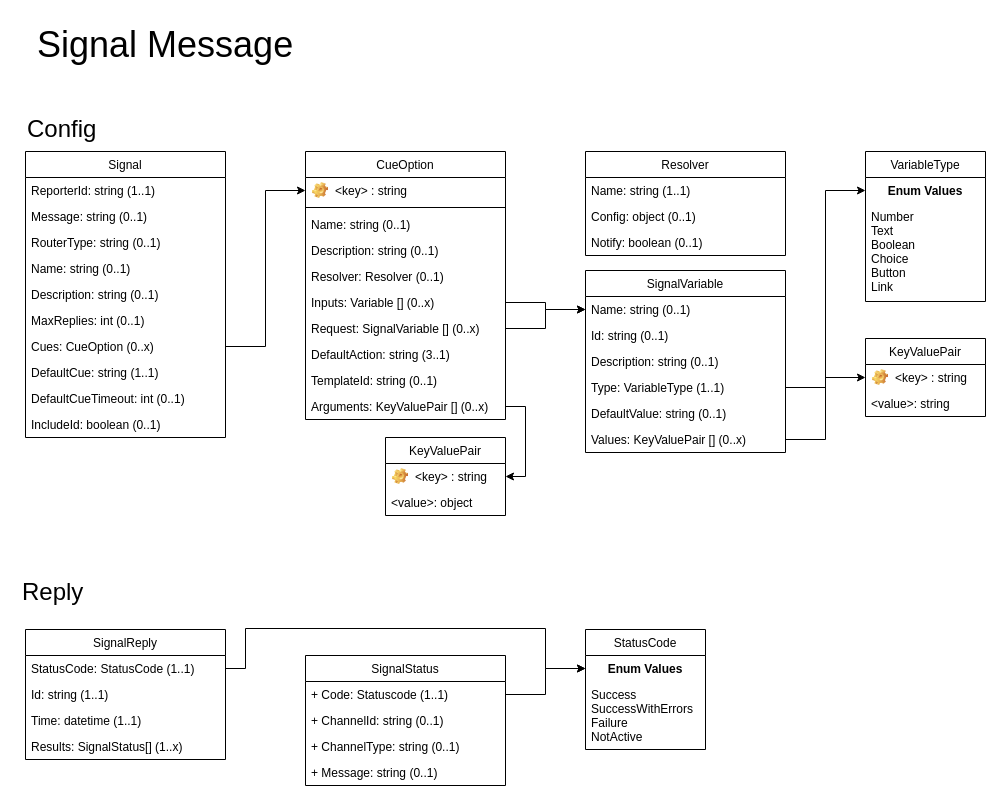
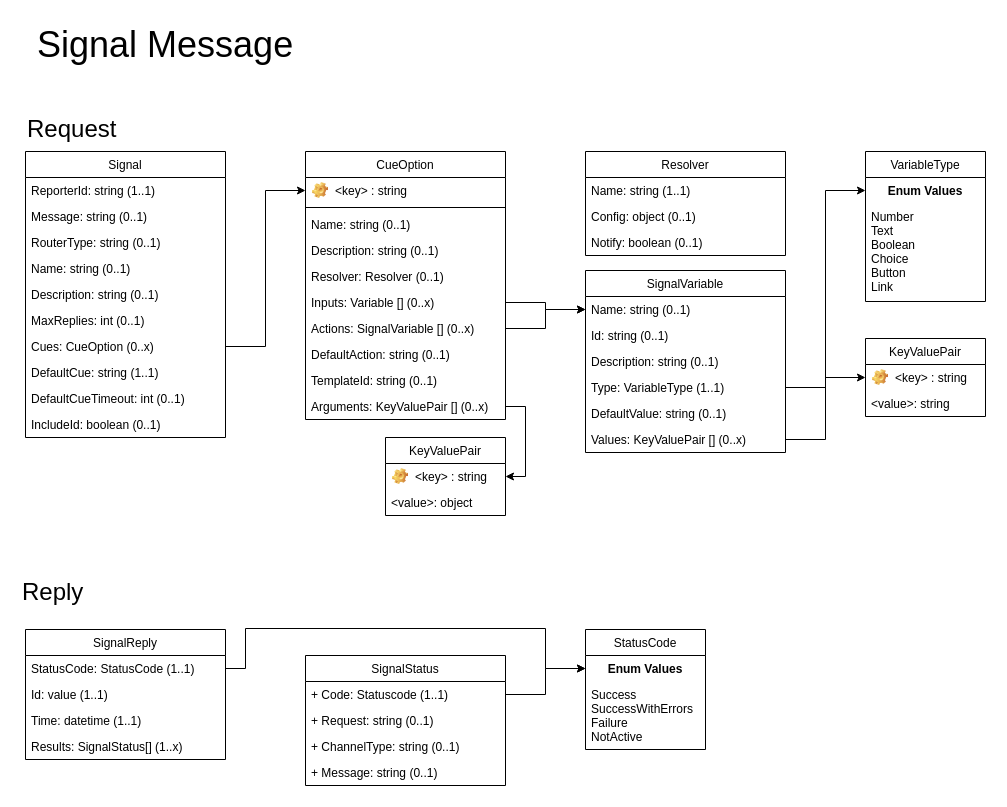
(46, 123) -> (51, 123)
(406, 329) -> (405, 329)
(393, 355) -> (393, 355)
(79, 695) -> (75, 695)
(386, 721) -> (381, 721)
